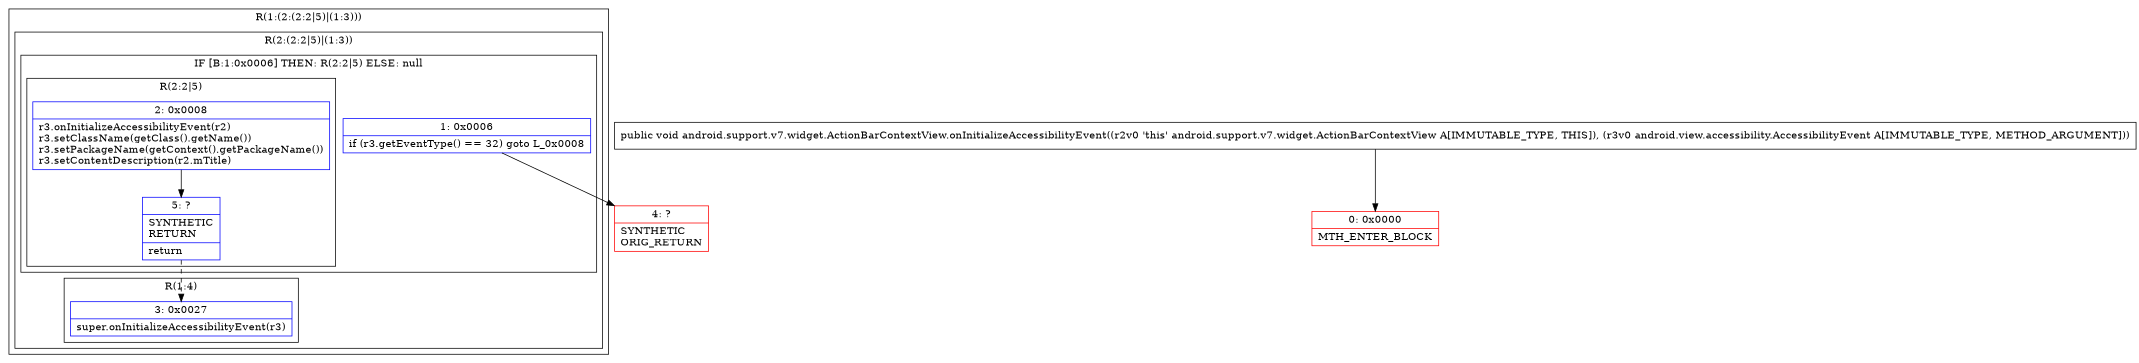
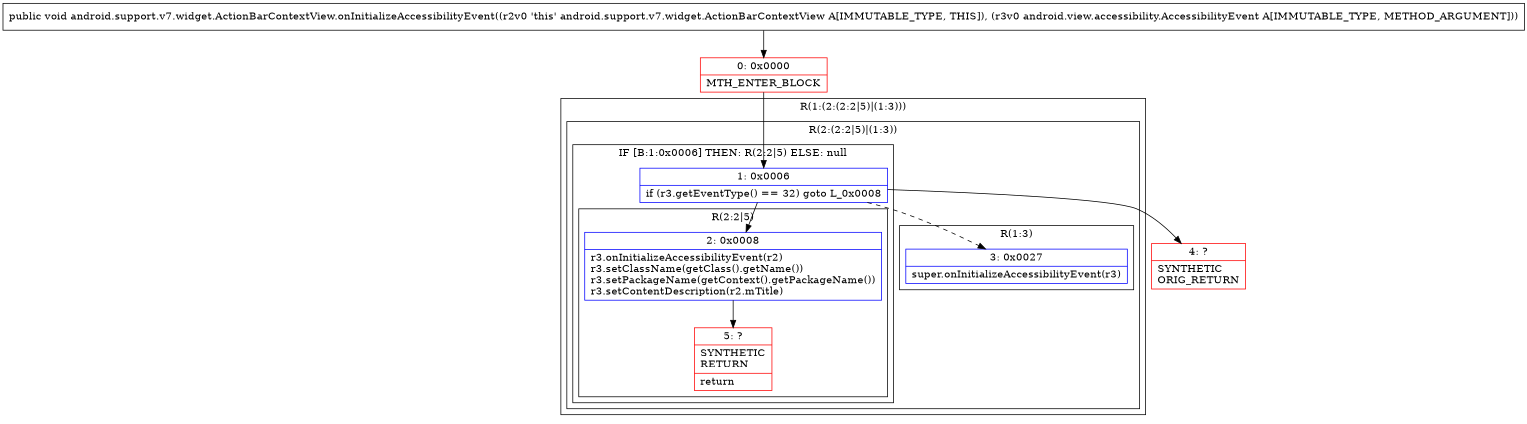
none -> (764, 126)
none -> (753, 214)
(181, 229) -> (733, 359)
(181, 283) -> (924, 221)
(181, 287) -> (1017, 234)
